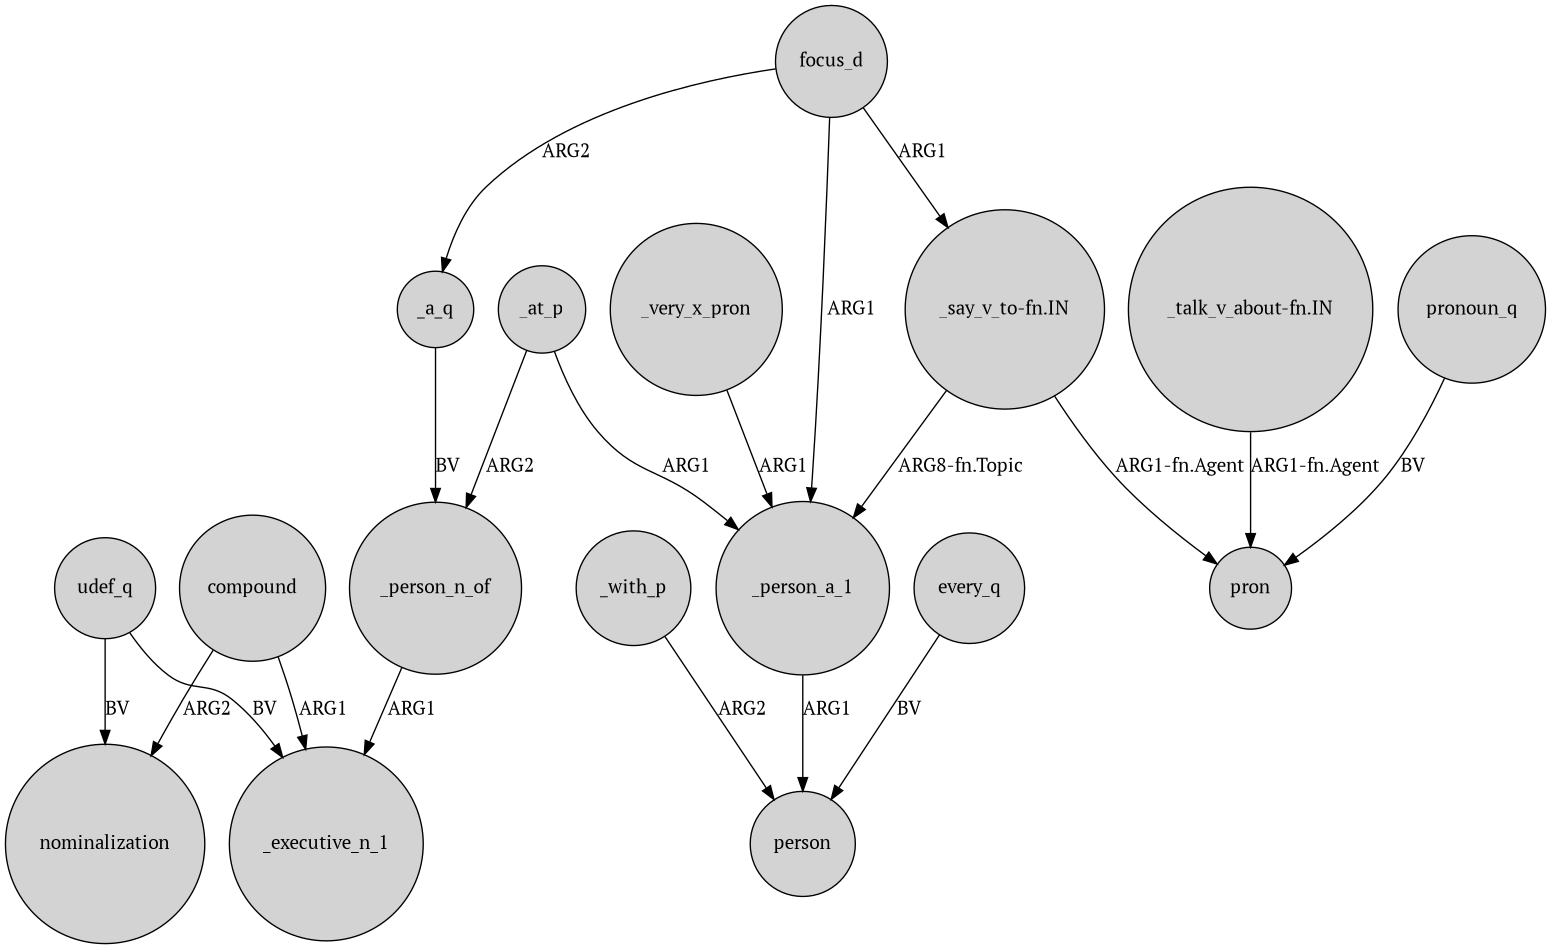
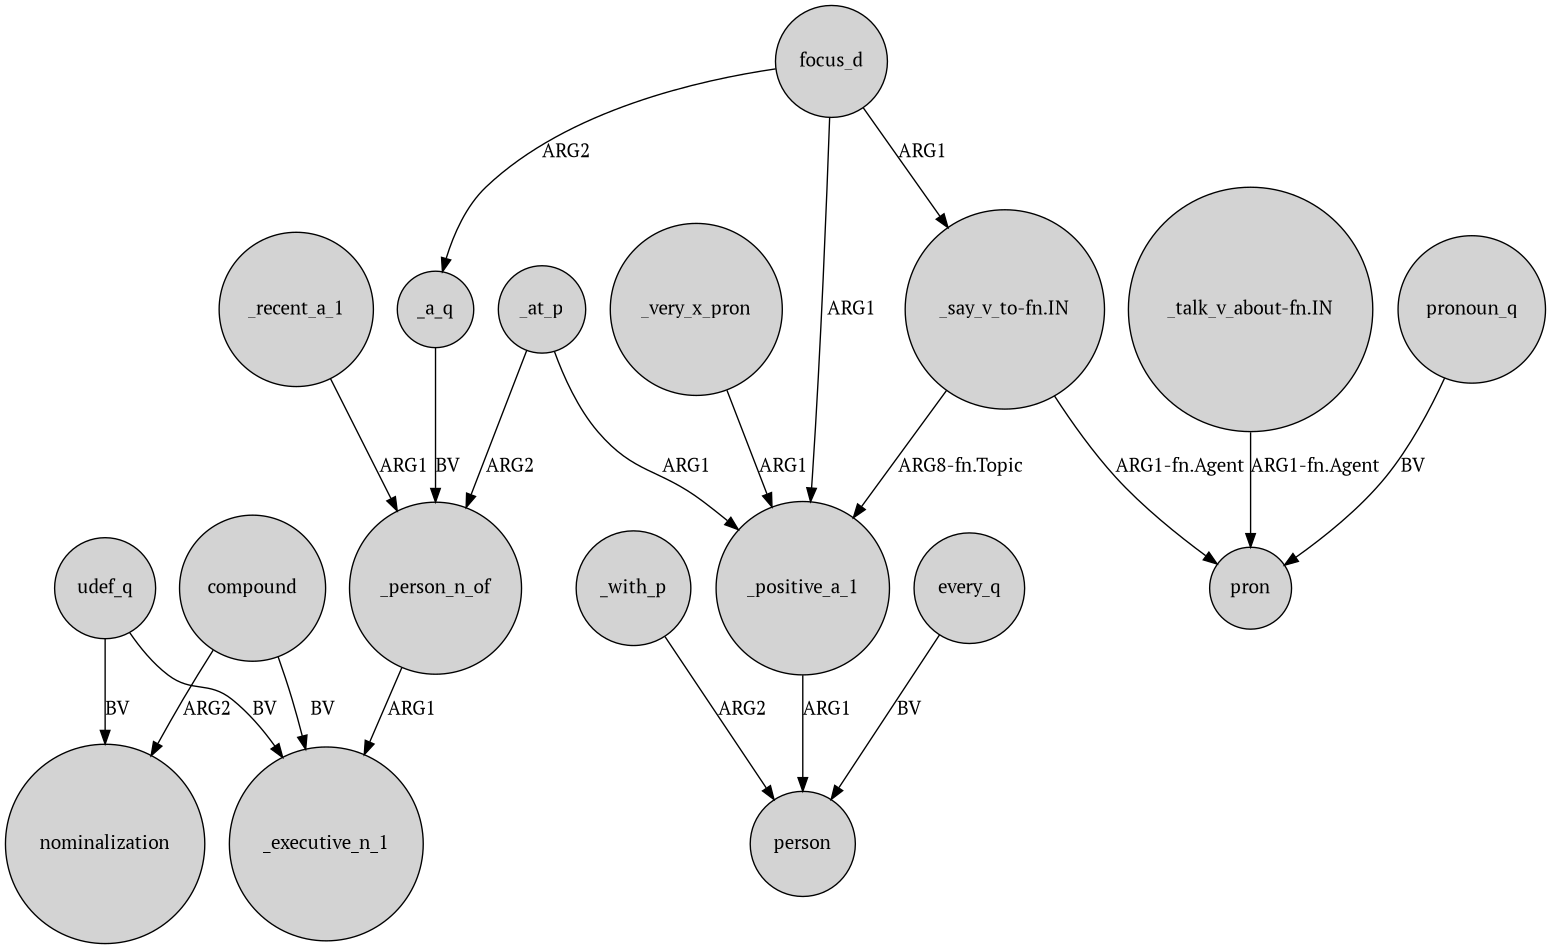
none -> (296, 309)
(803, 588) -> (803, 588)
(324, 710) -> (324, 710)
